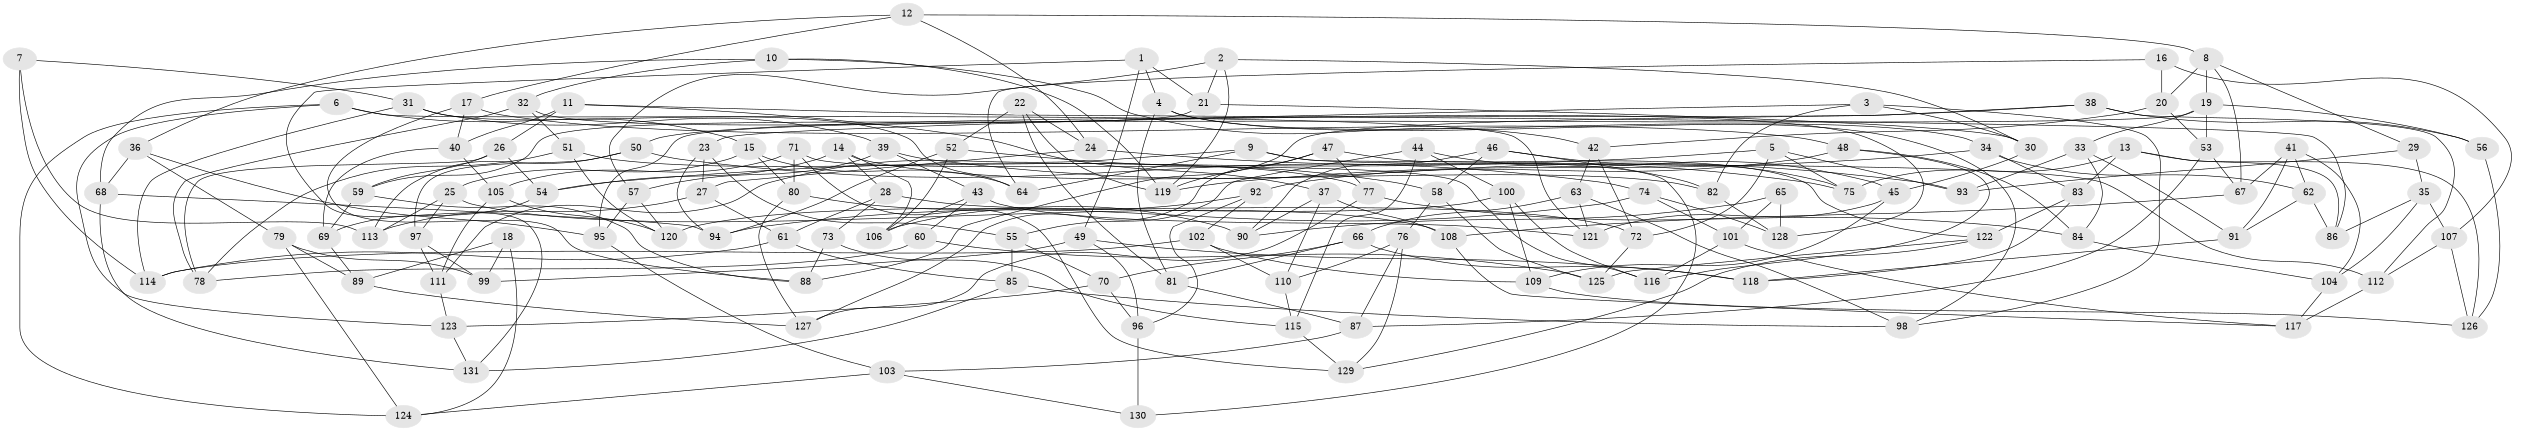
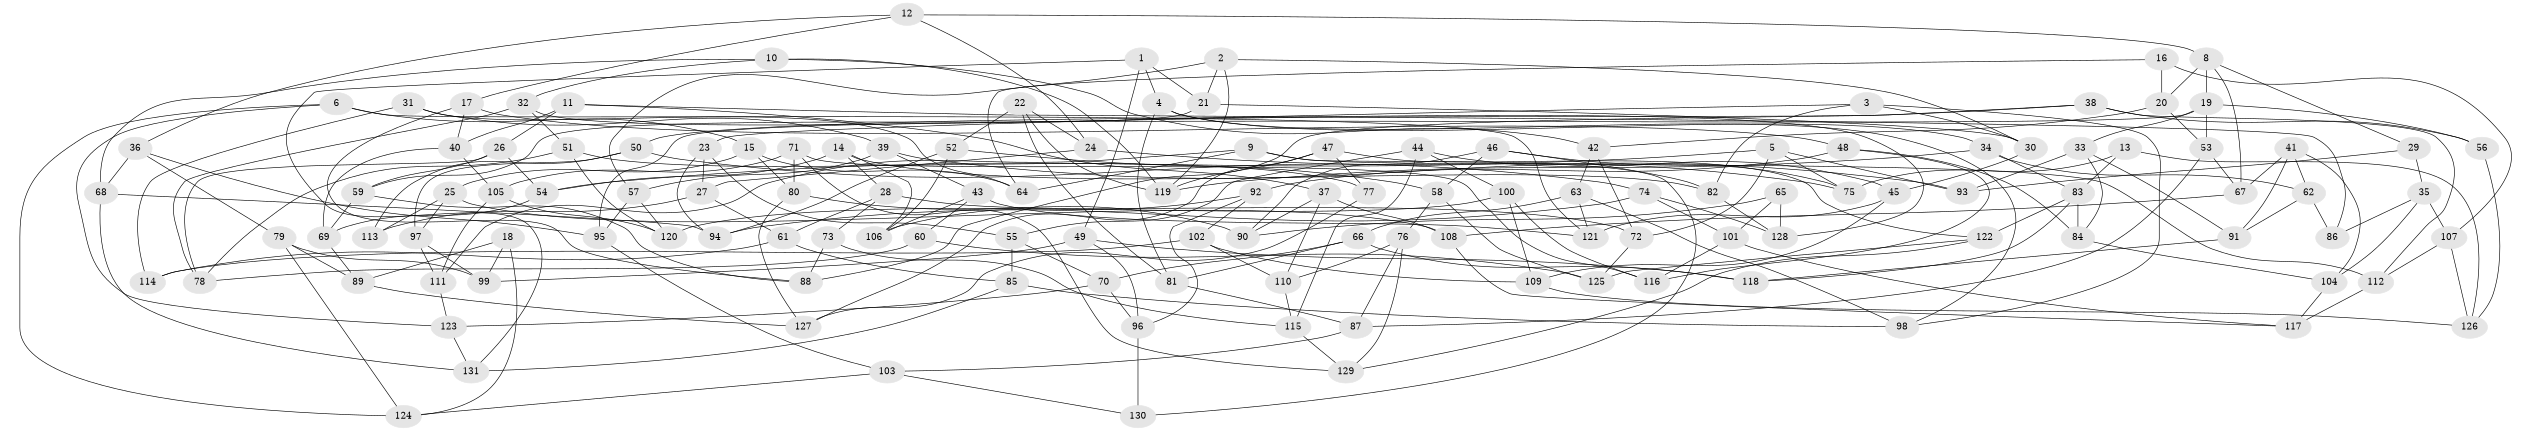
(20, 59) -> none
(2291, 167) -> none
(1876, 219) -> (2078, 215)
